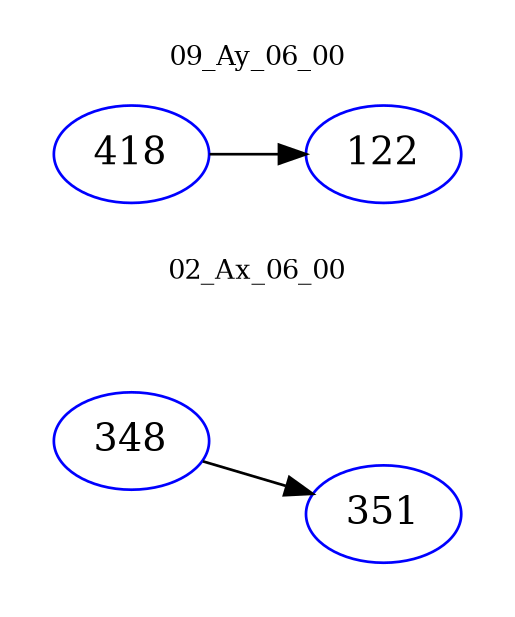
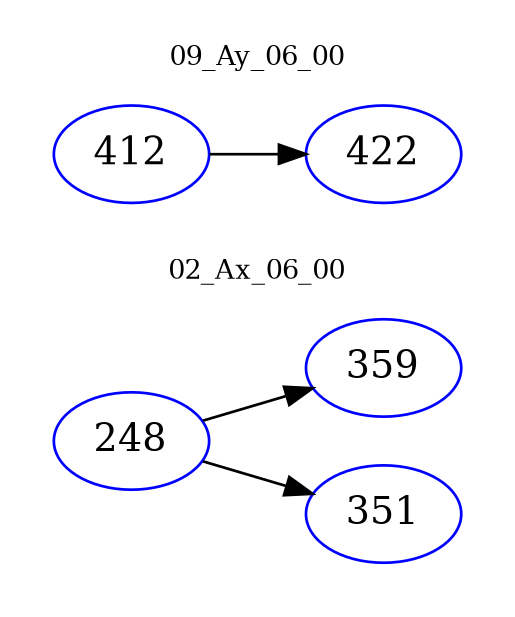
(131, 154) -> (131, 154)
(384, 154) -> (384, 154)
none -> (384, 368)
(131, 441) -> (131, 441)
